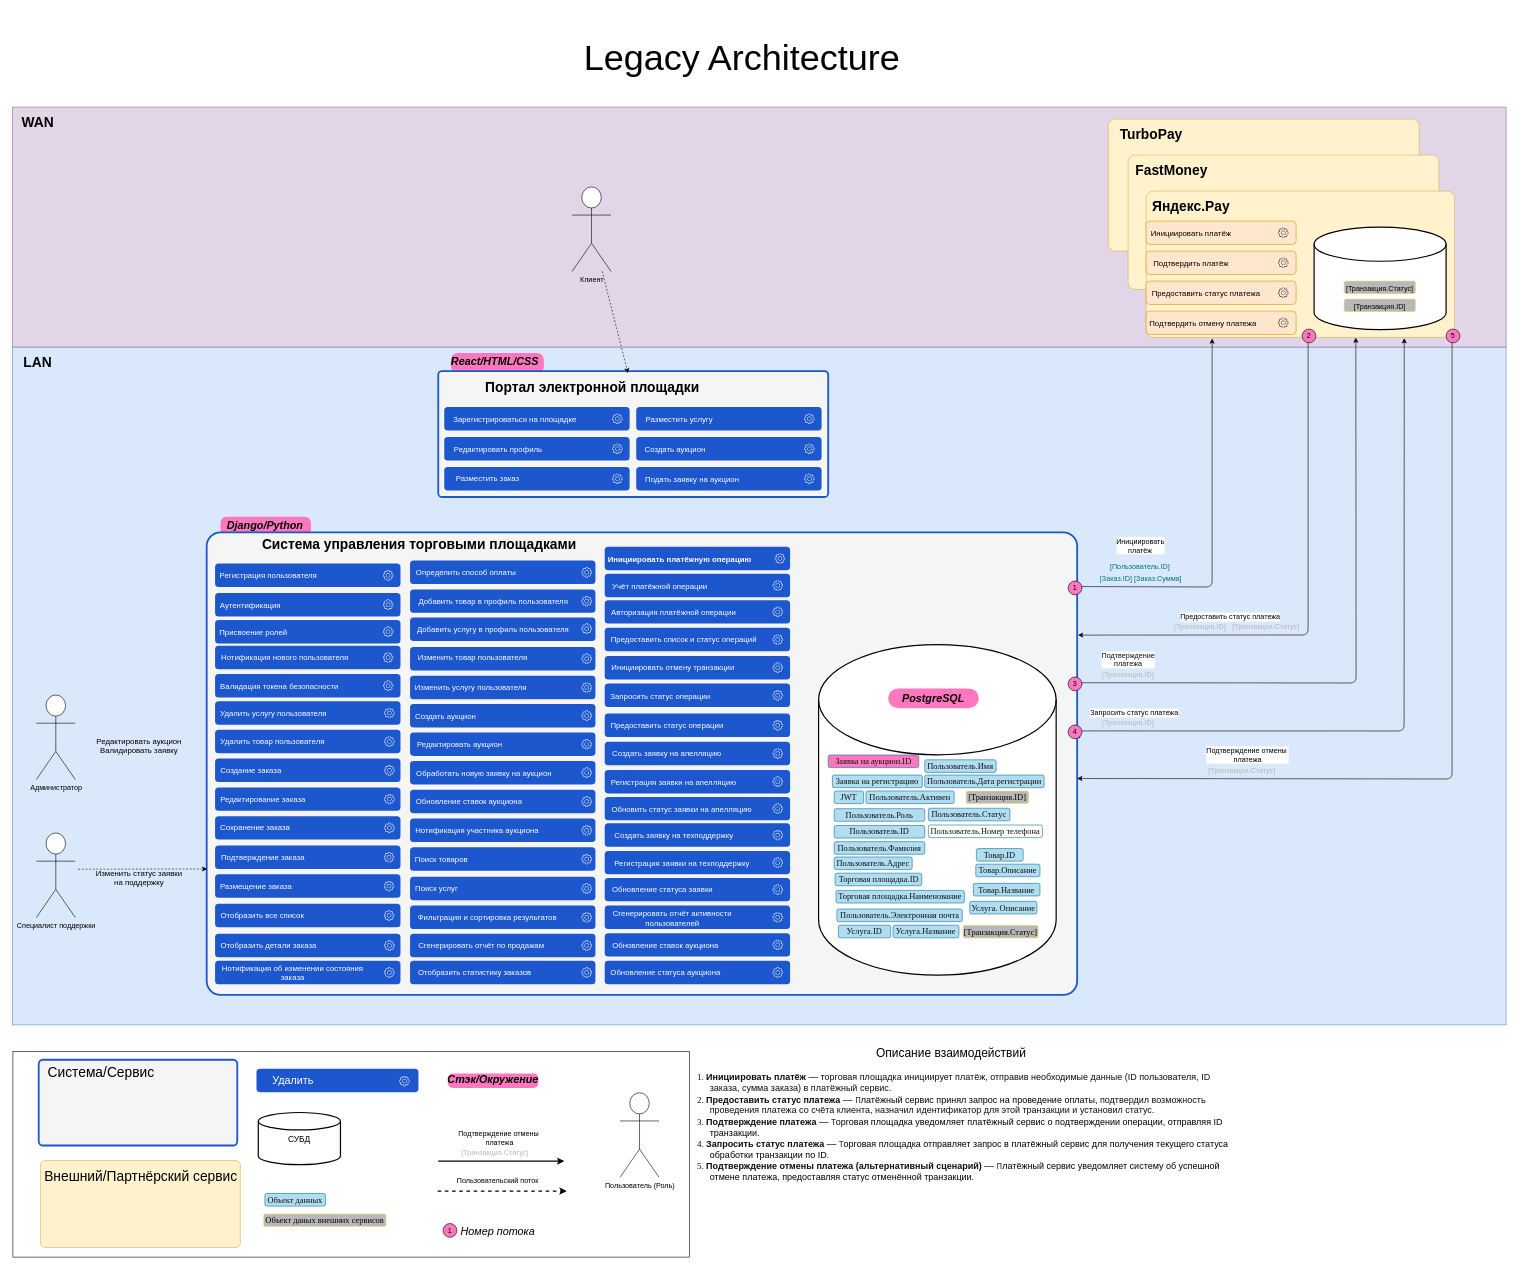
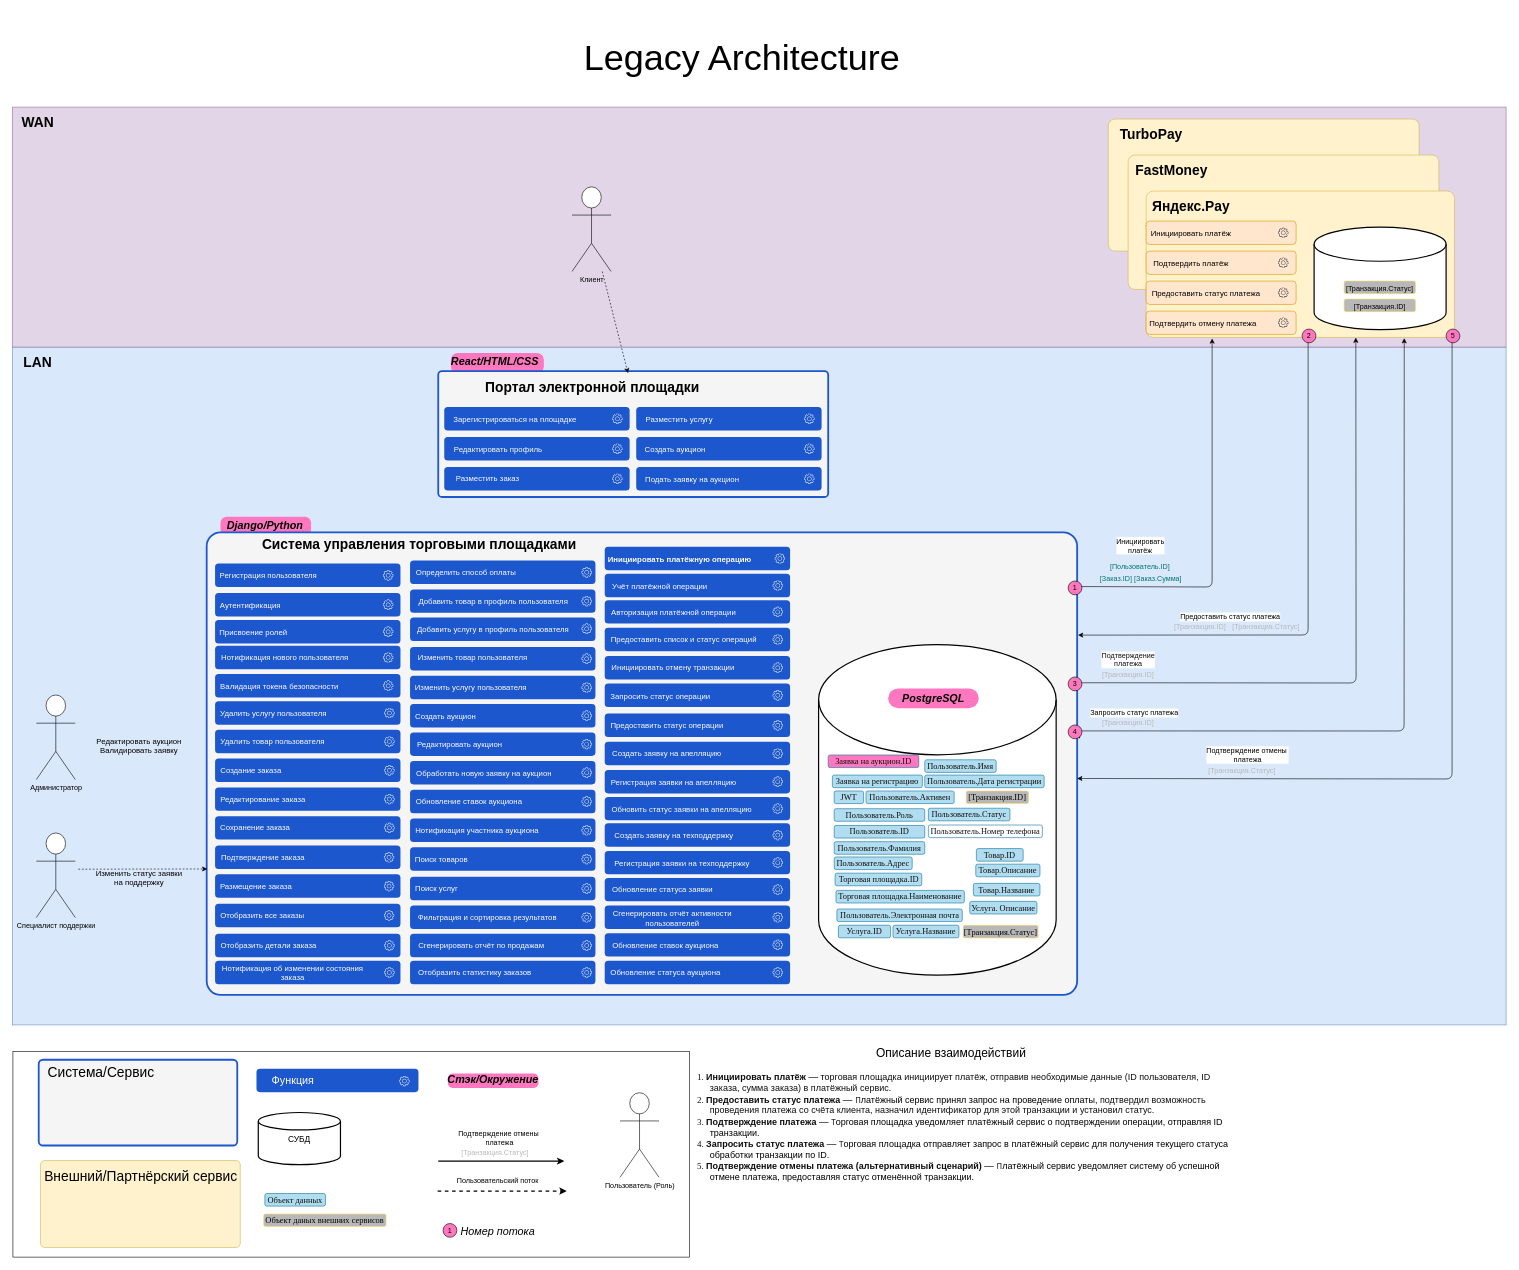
(263, 916) -> (263, 916)
(293, 1081) -> (293, 1081)
